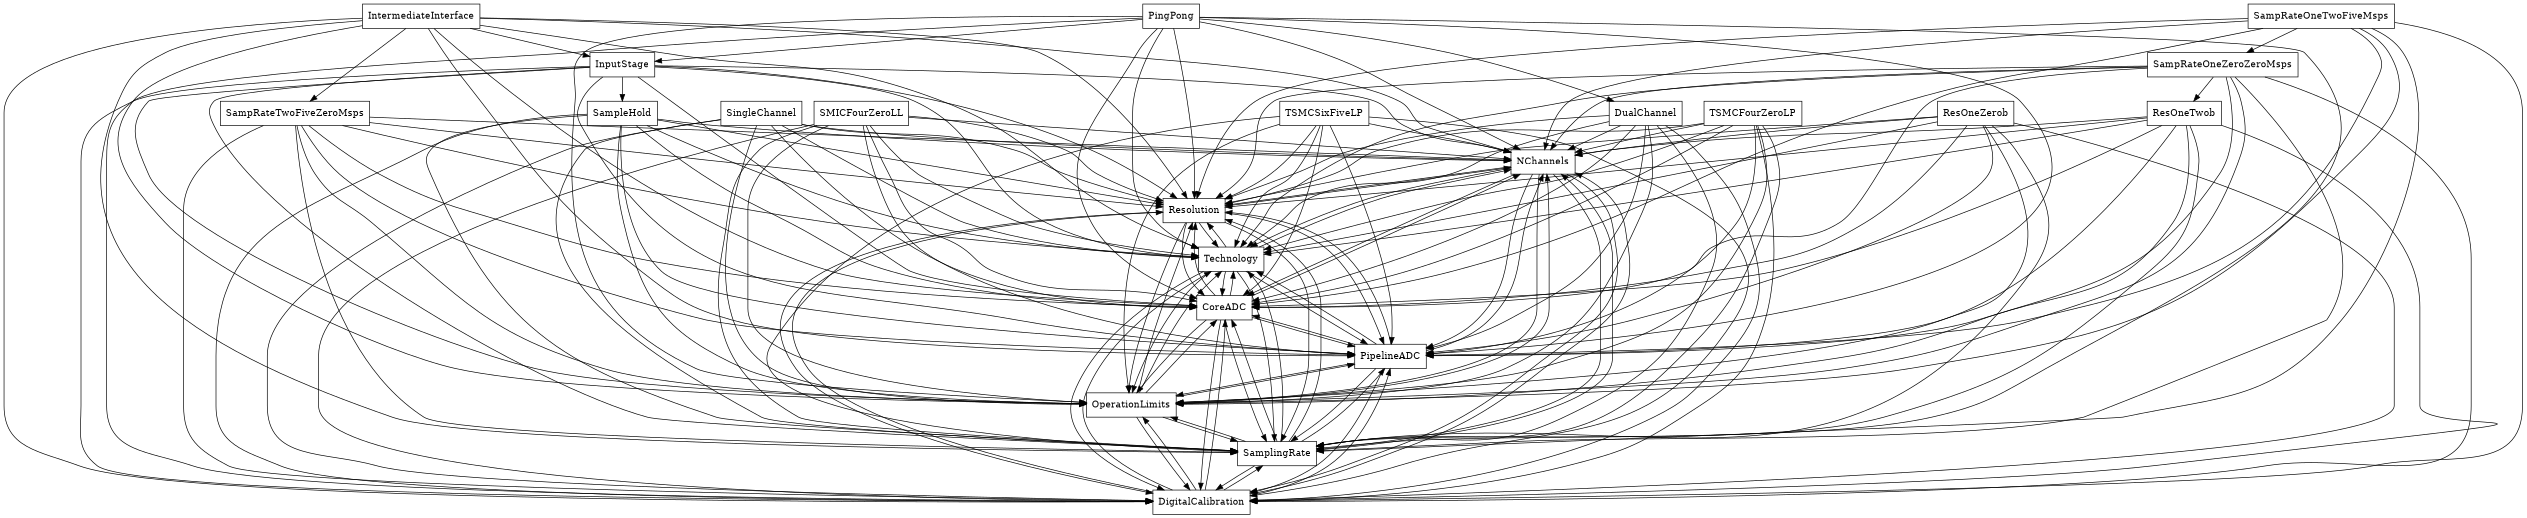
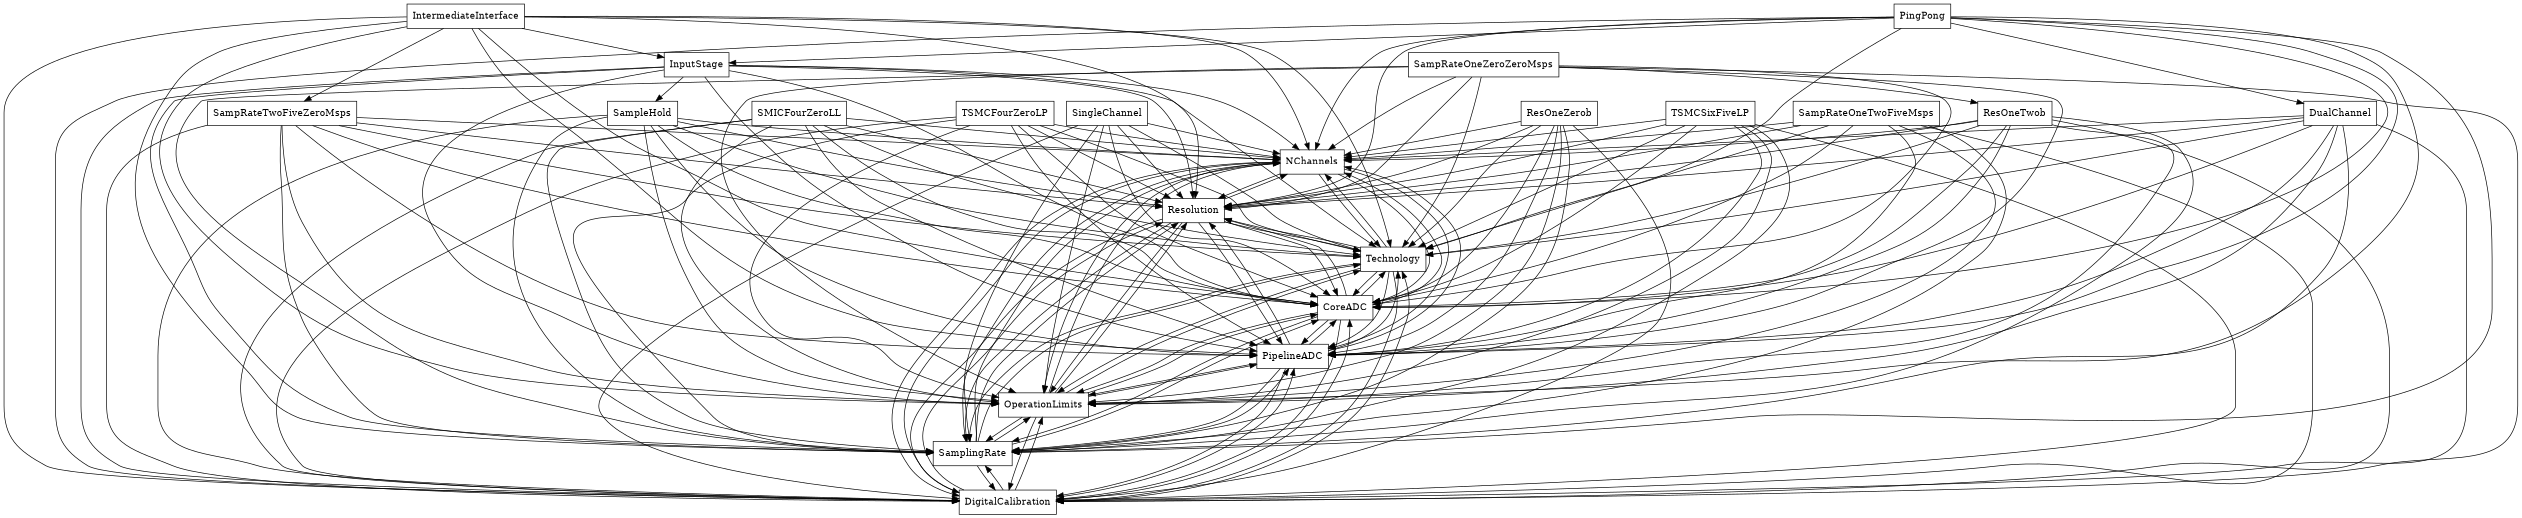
(2275, 39) -> (1631, 186)
